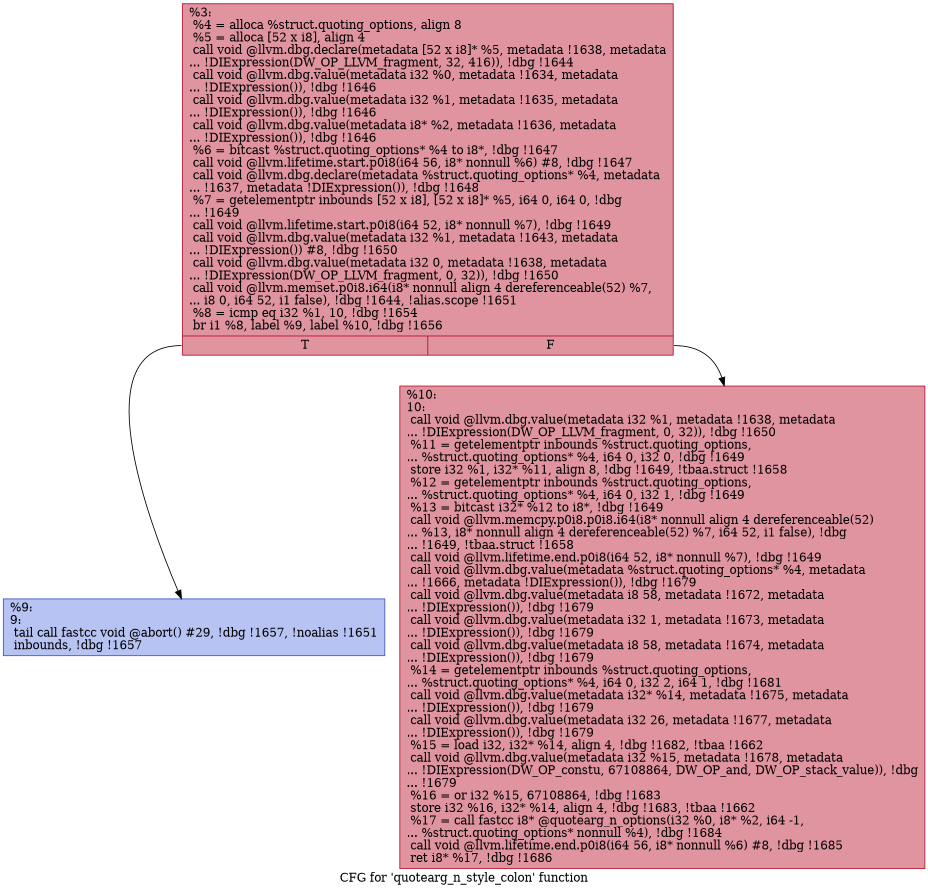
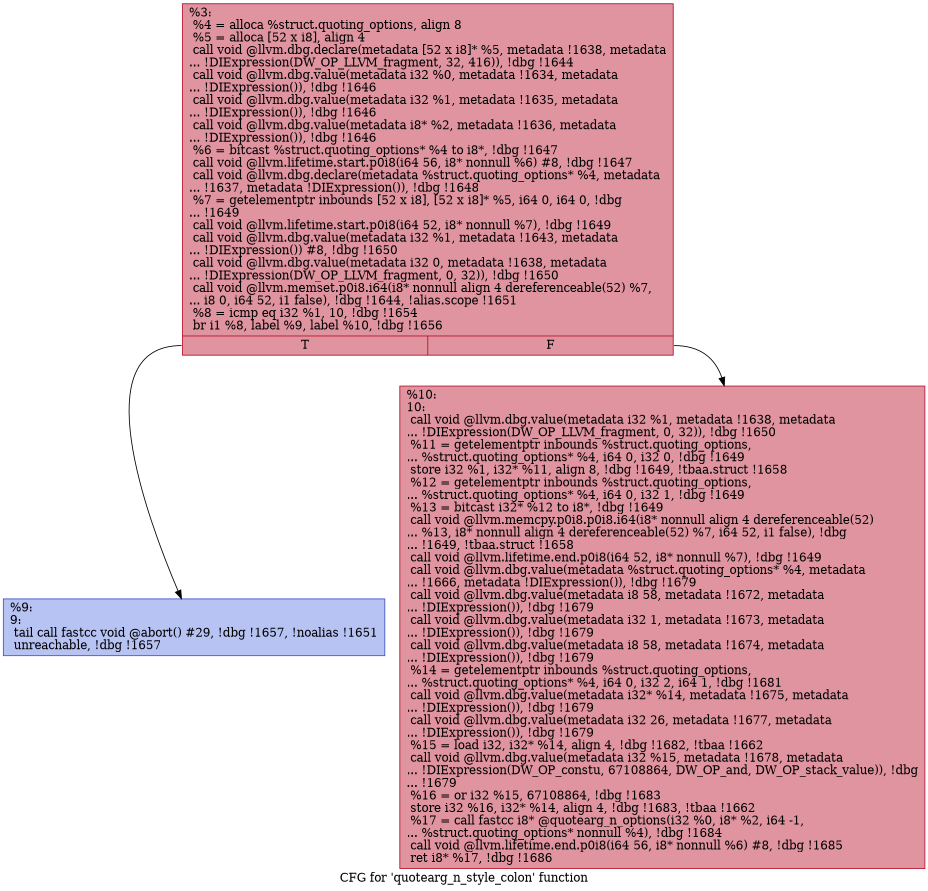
(76, 646) -> (86, 646)
